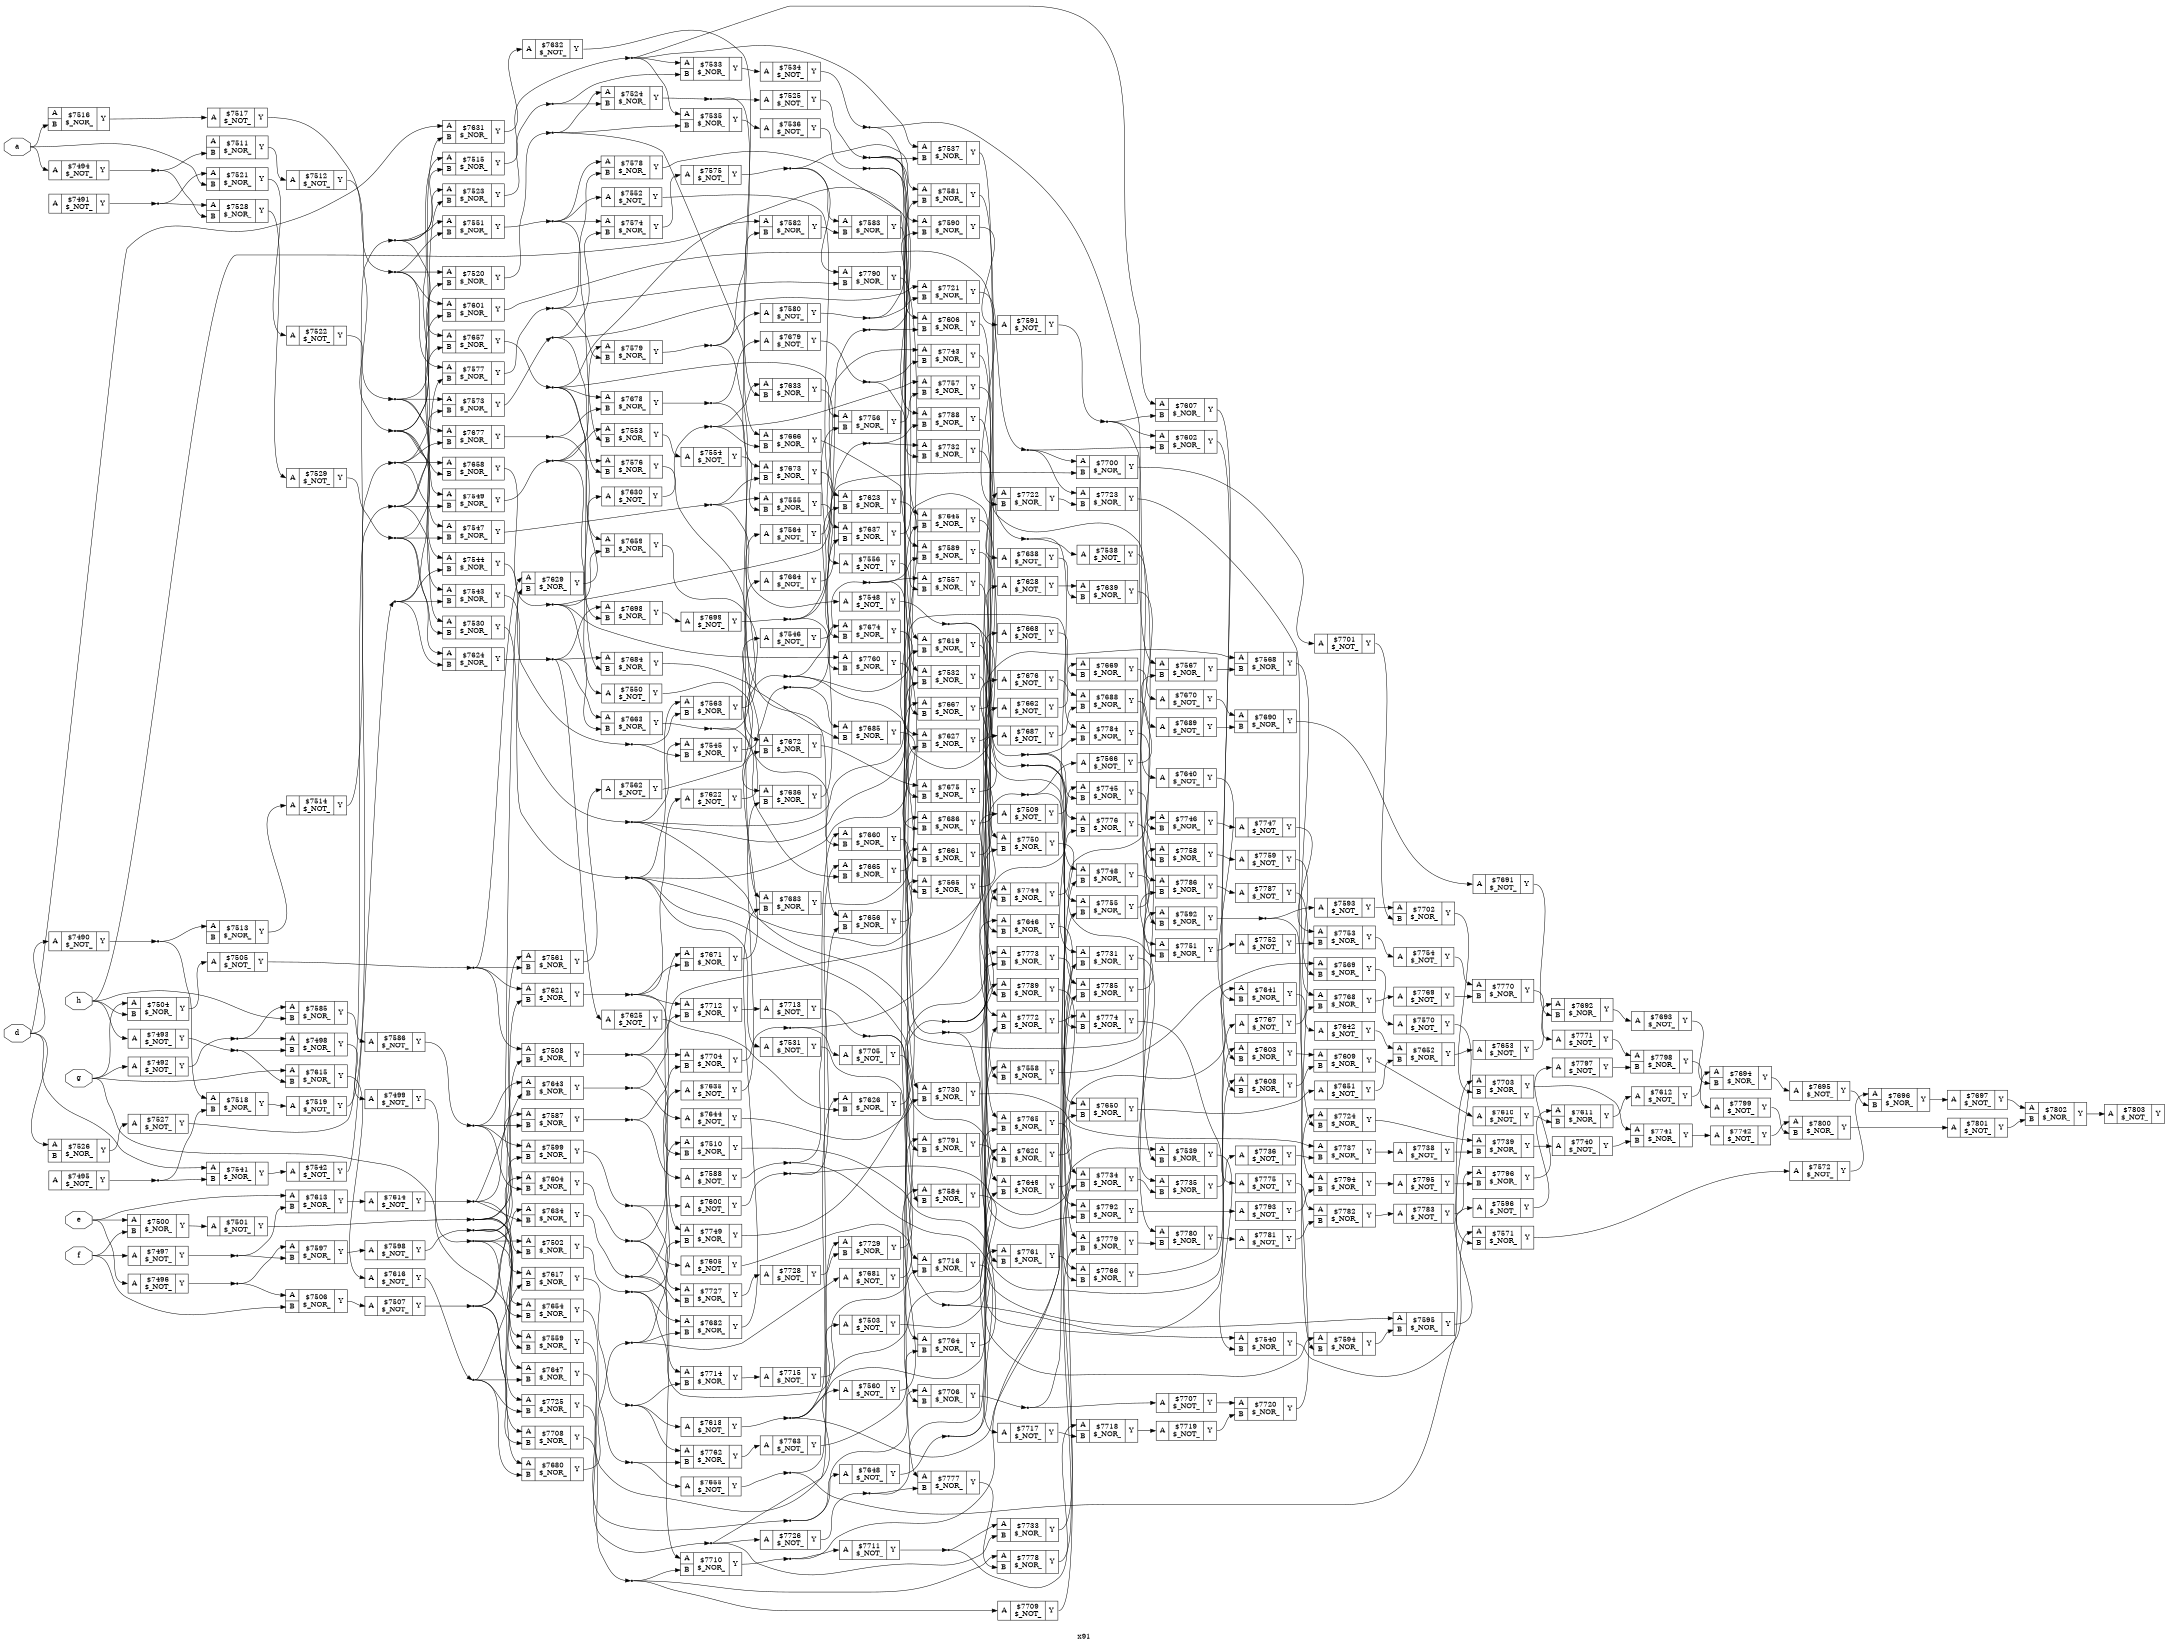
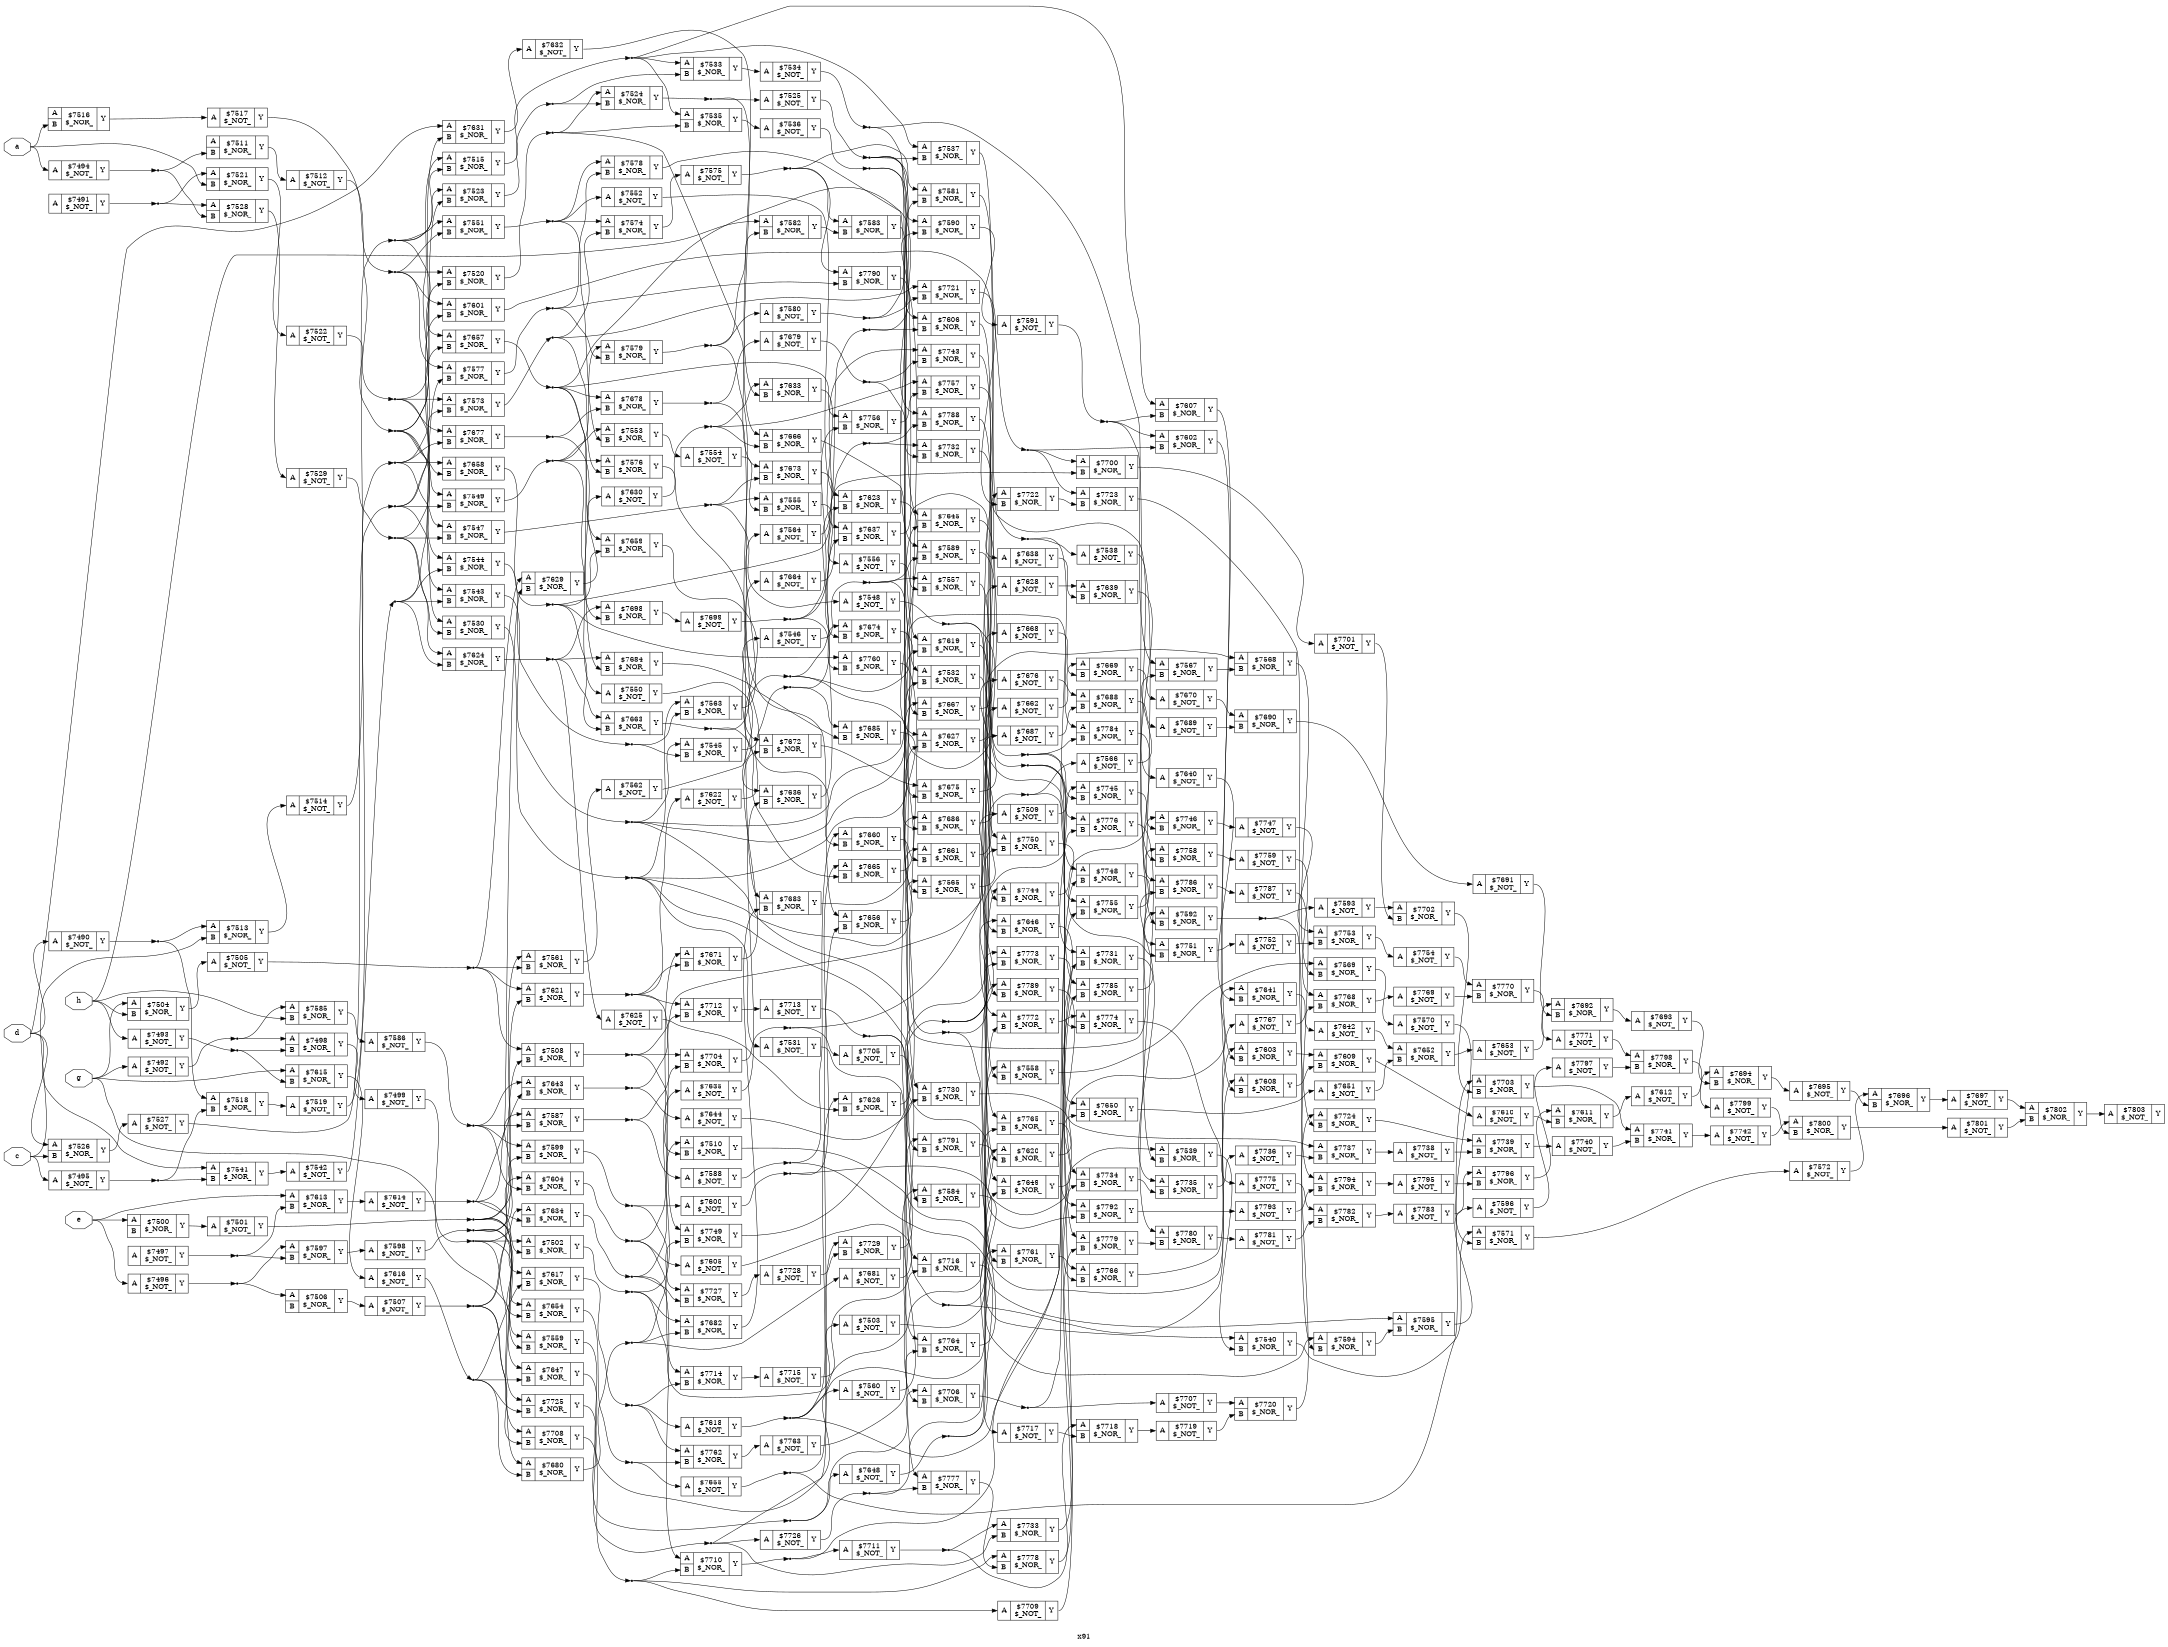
none -> (17, 1156)
(79, 1256) -> none
